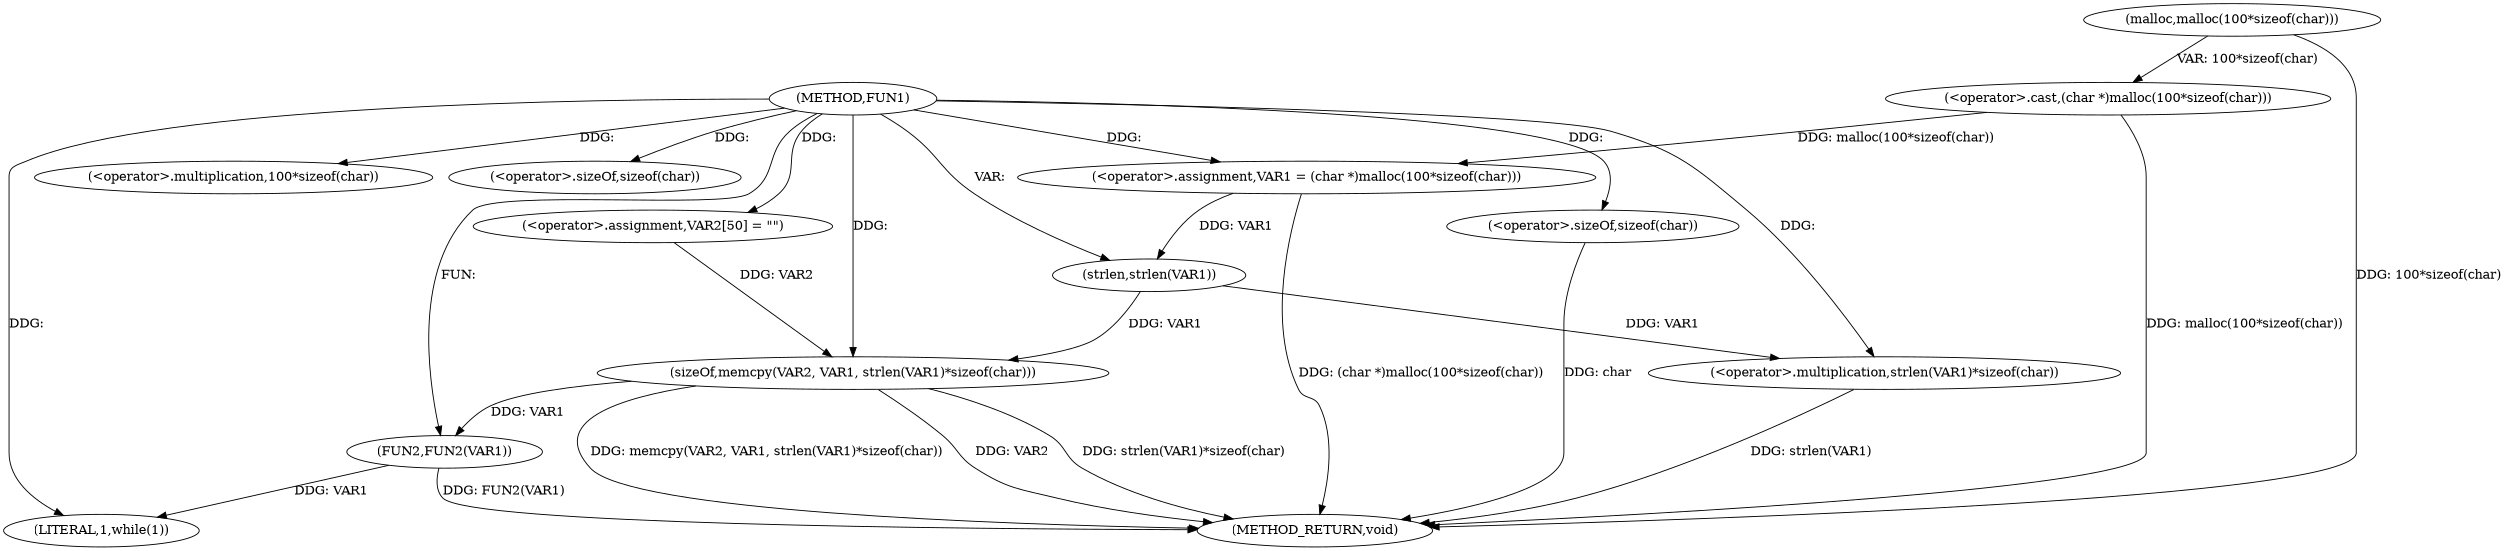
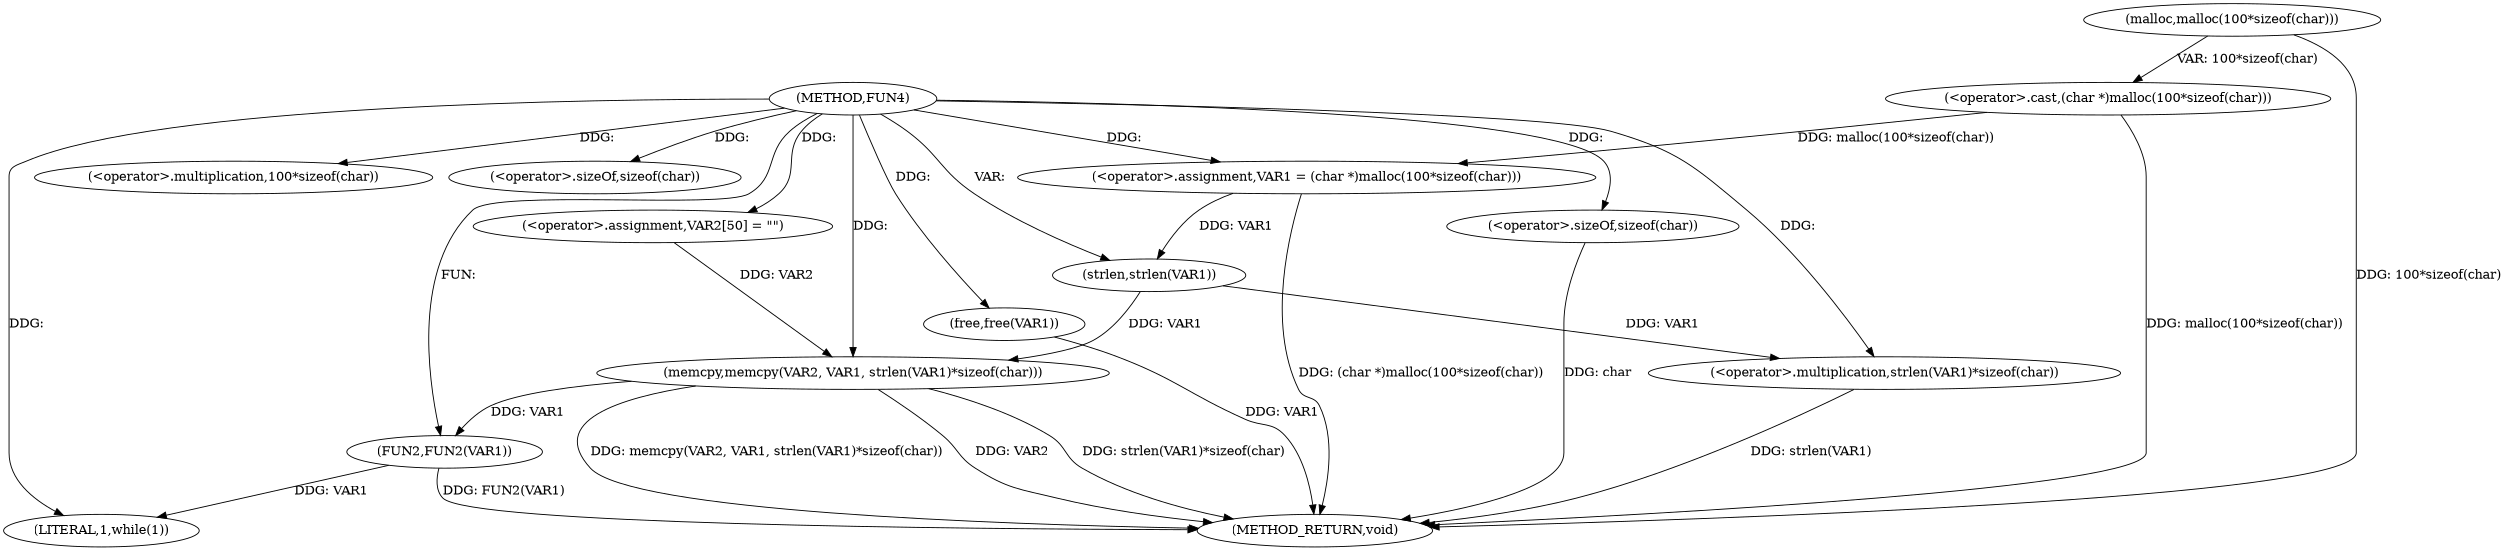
(853, 99) -> (853, 99)
none -> (1004, 324)
(853, 373) -> (853, 373)
